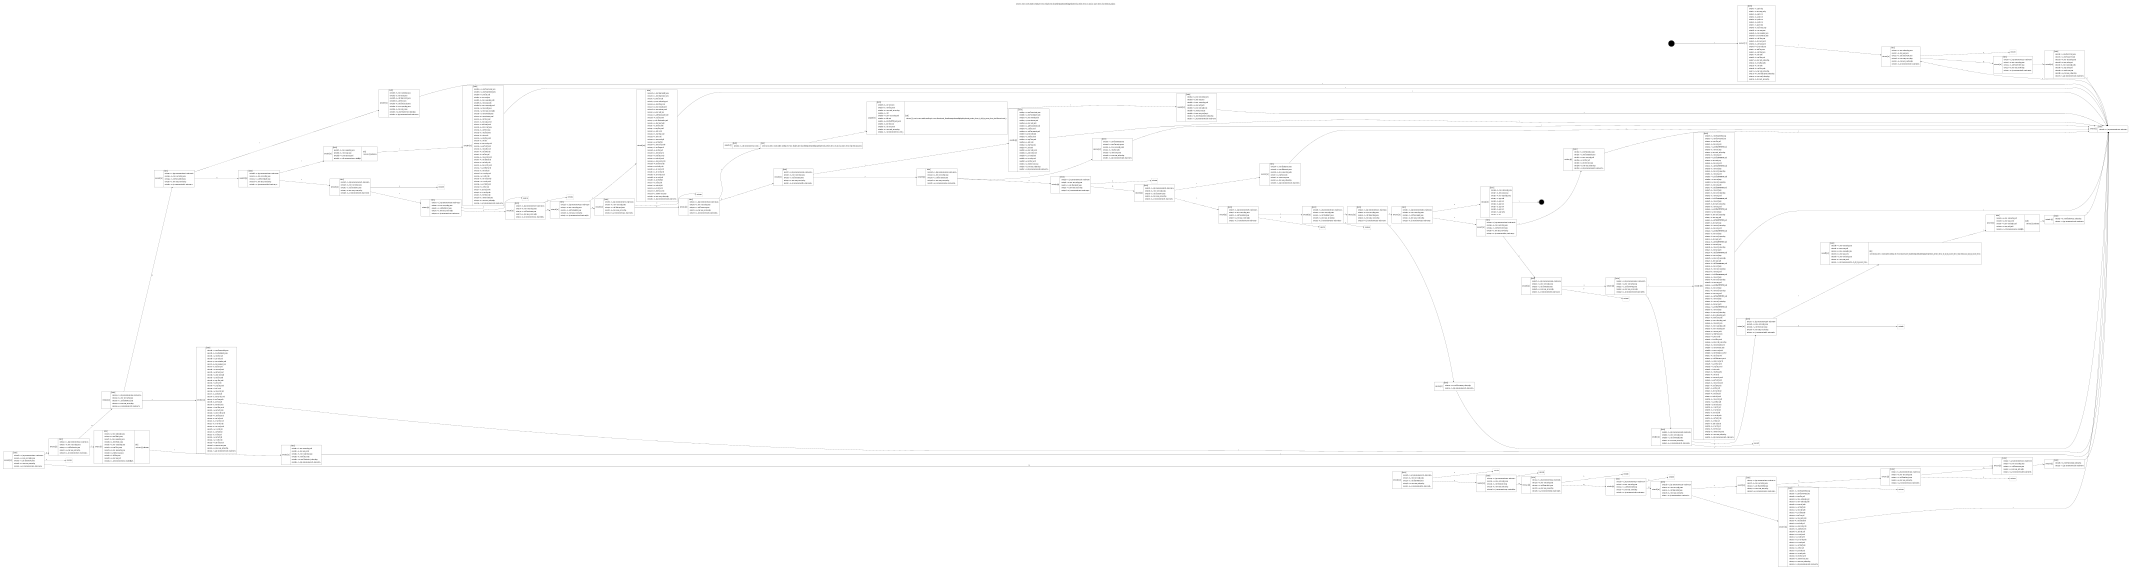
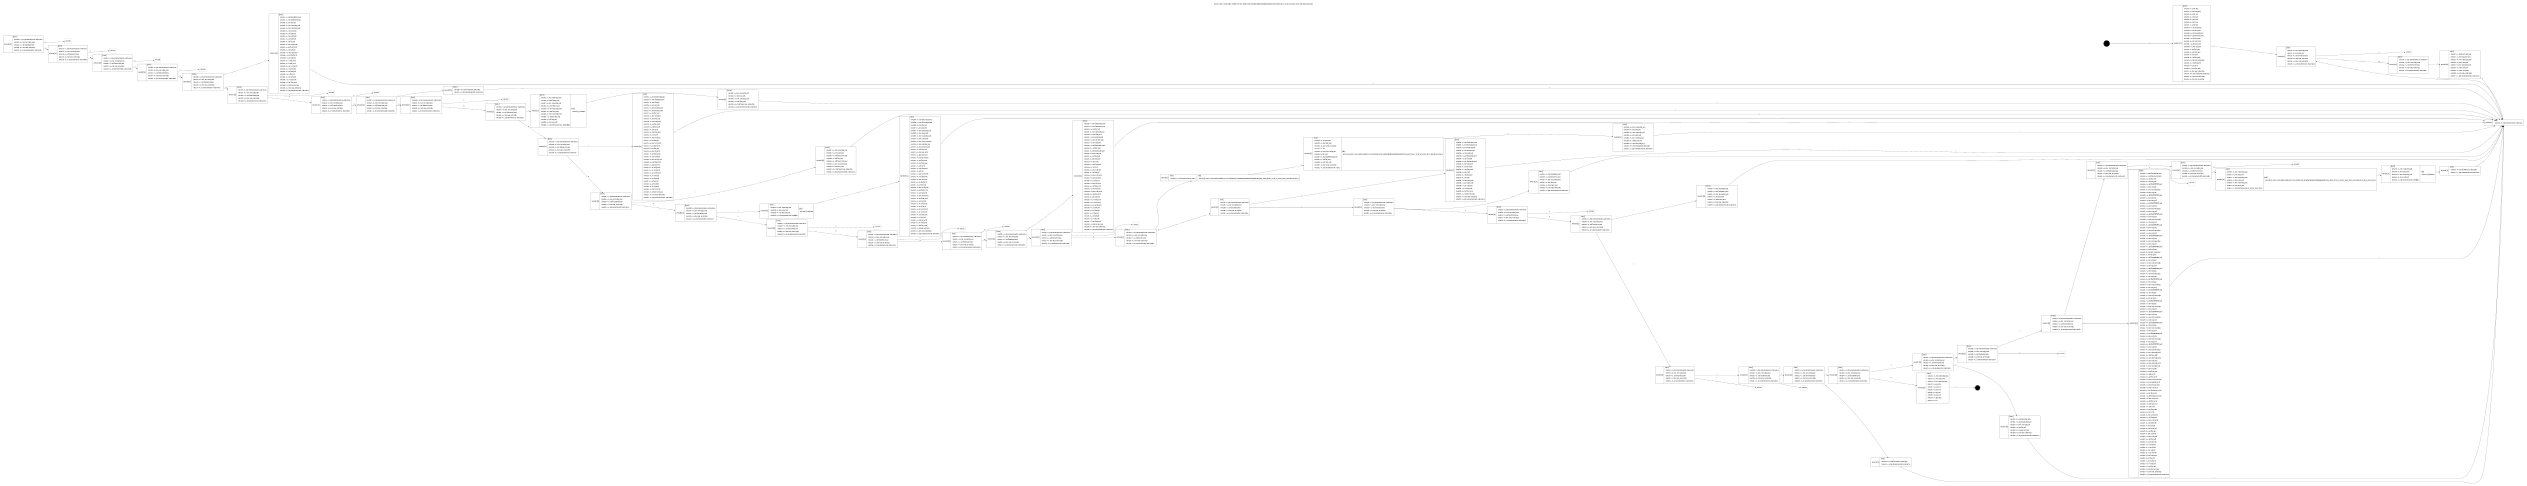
(1018, 466) -> (398, 105)
